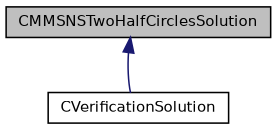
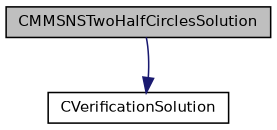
(128, 73) -> (149, 57)
